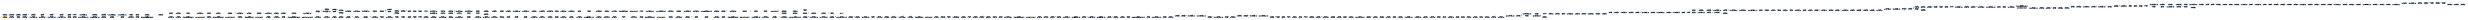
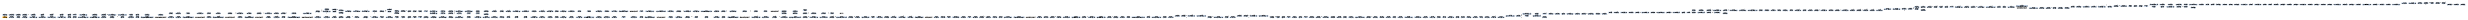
none -> (161, 17)
